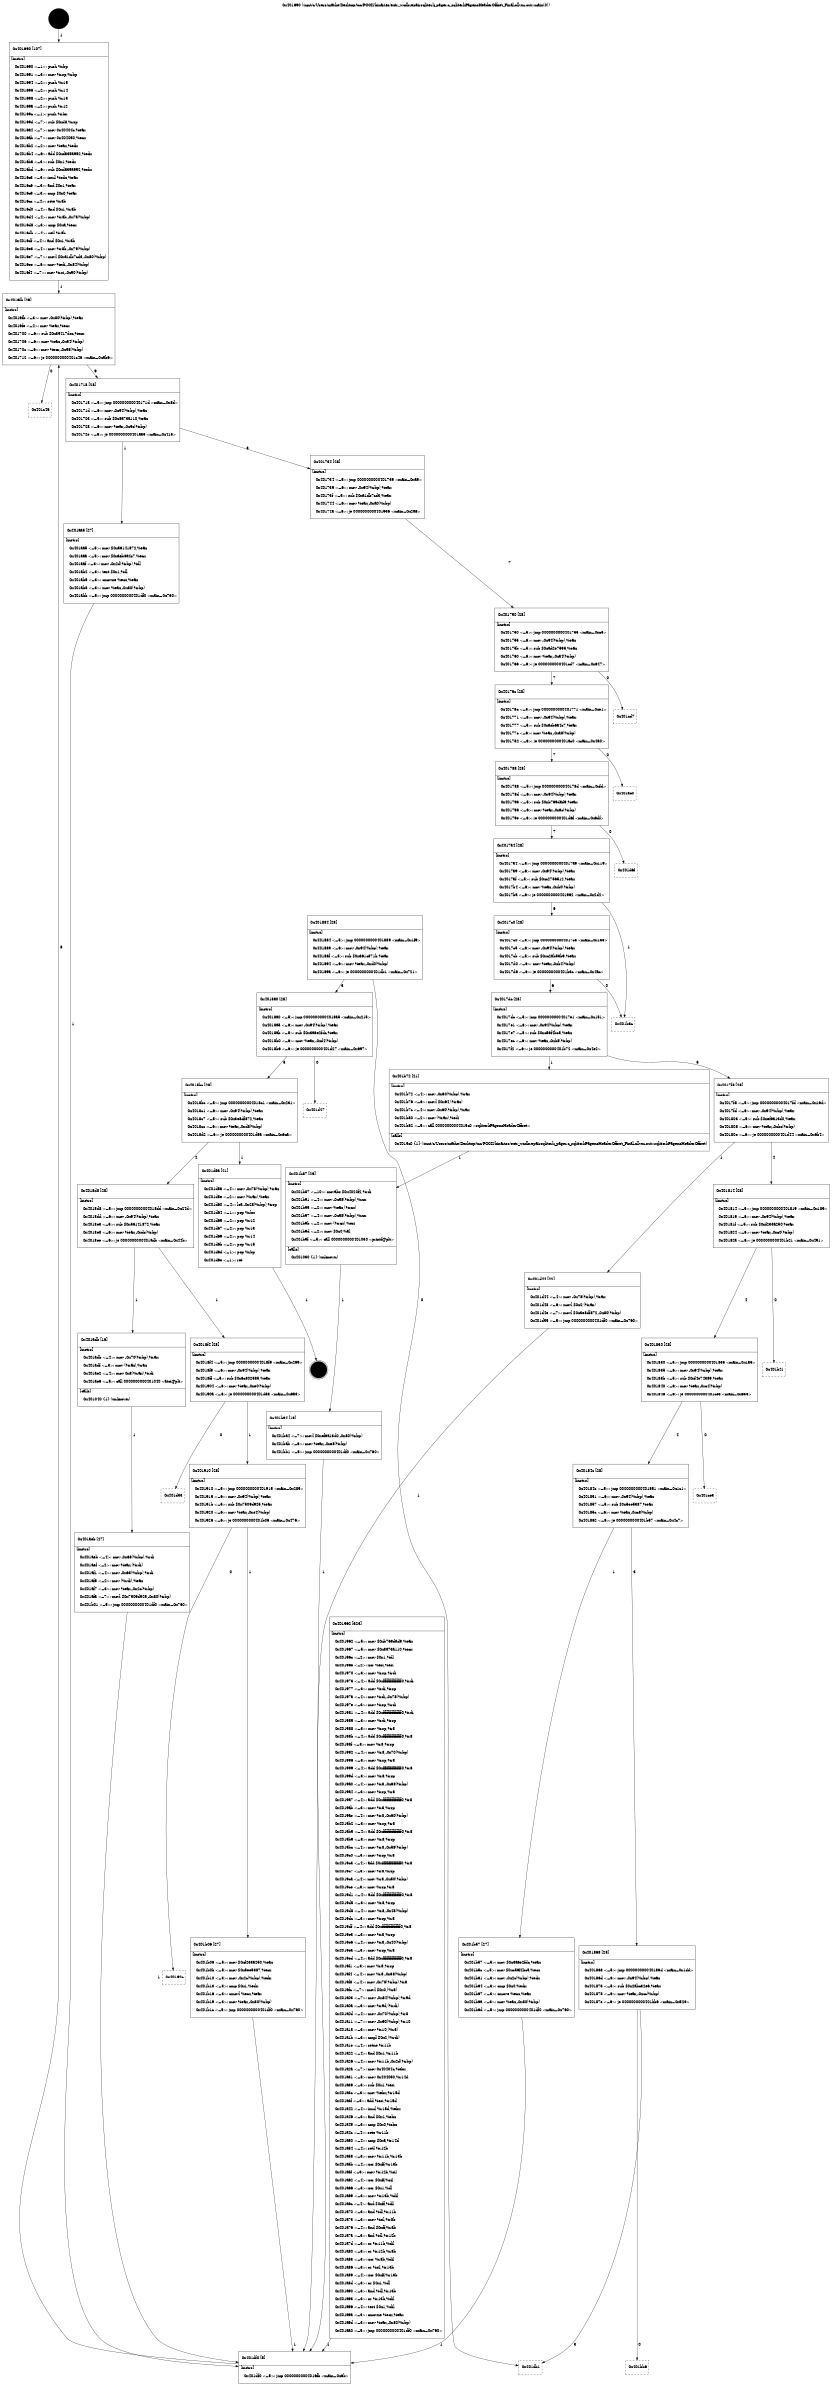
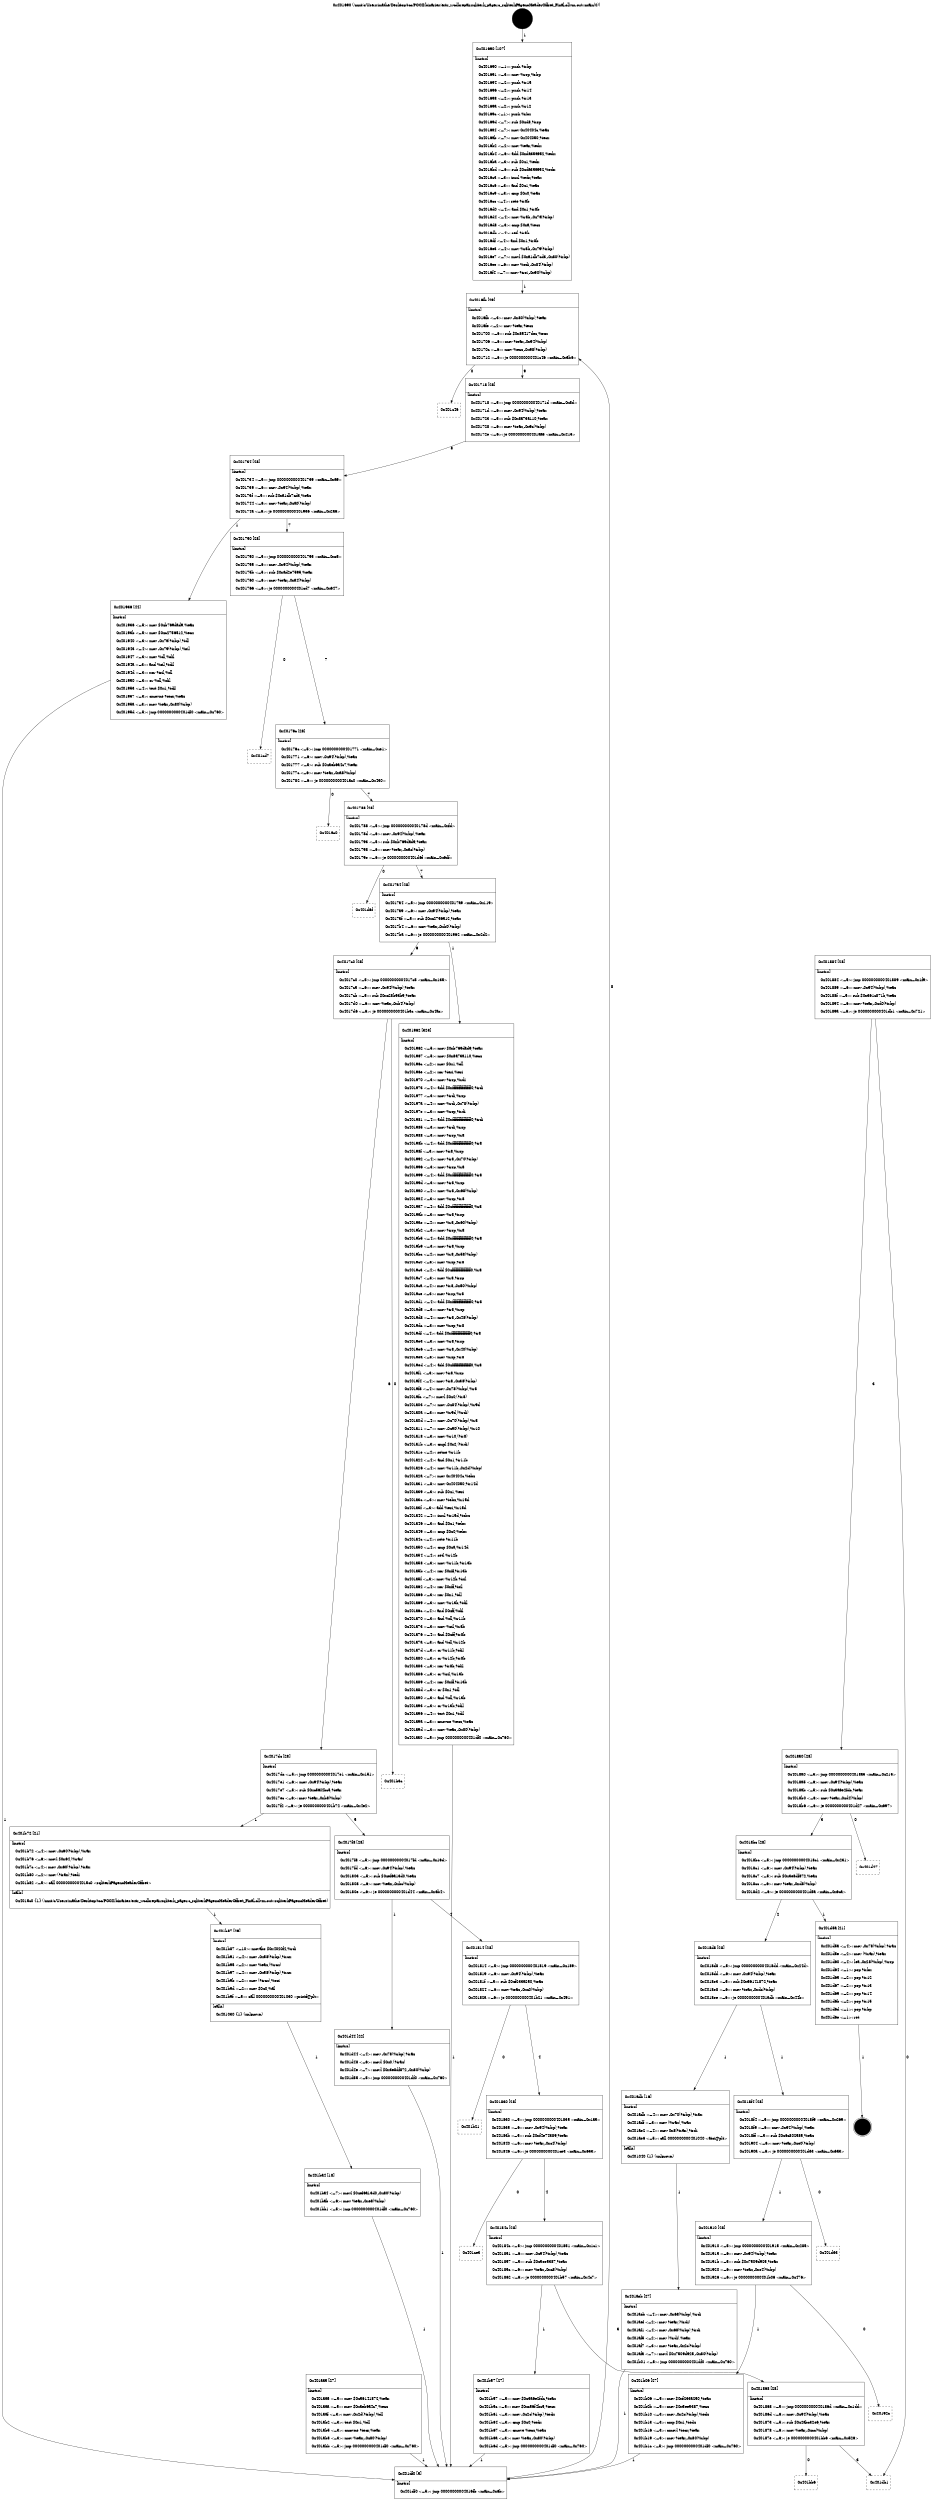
(122, 481) -> none
none -> (168, 660)
(625, 956) -> (455, 981)
